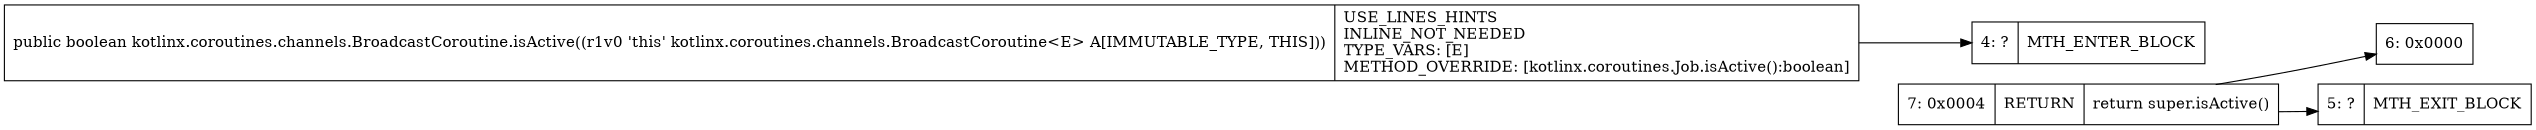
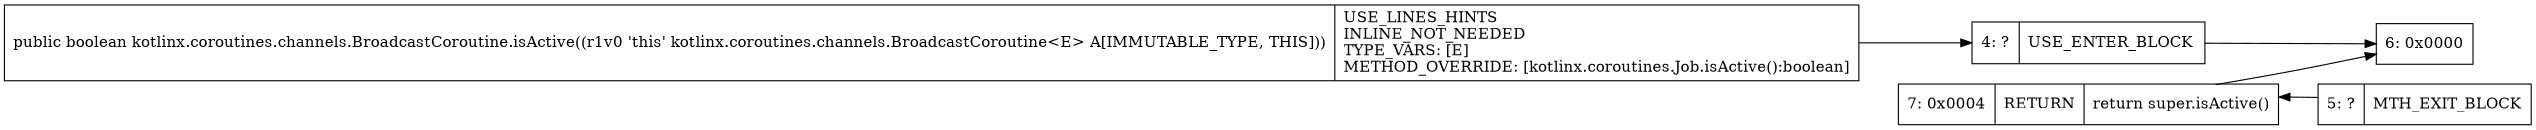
(2112, 42) -> (2111, 42)
none -> (2285, 43)
(2293, 112) -> (2304, 97)
